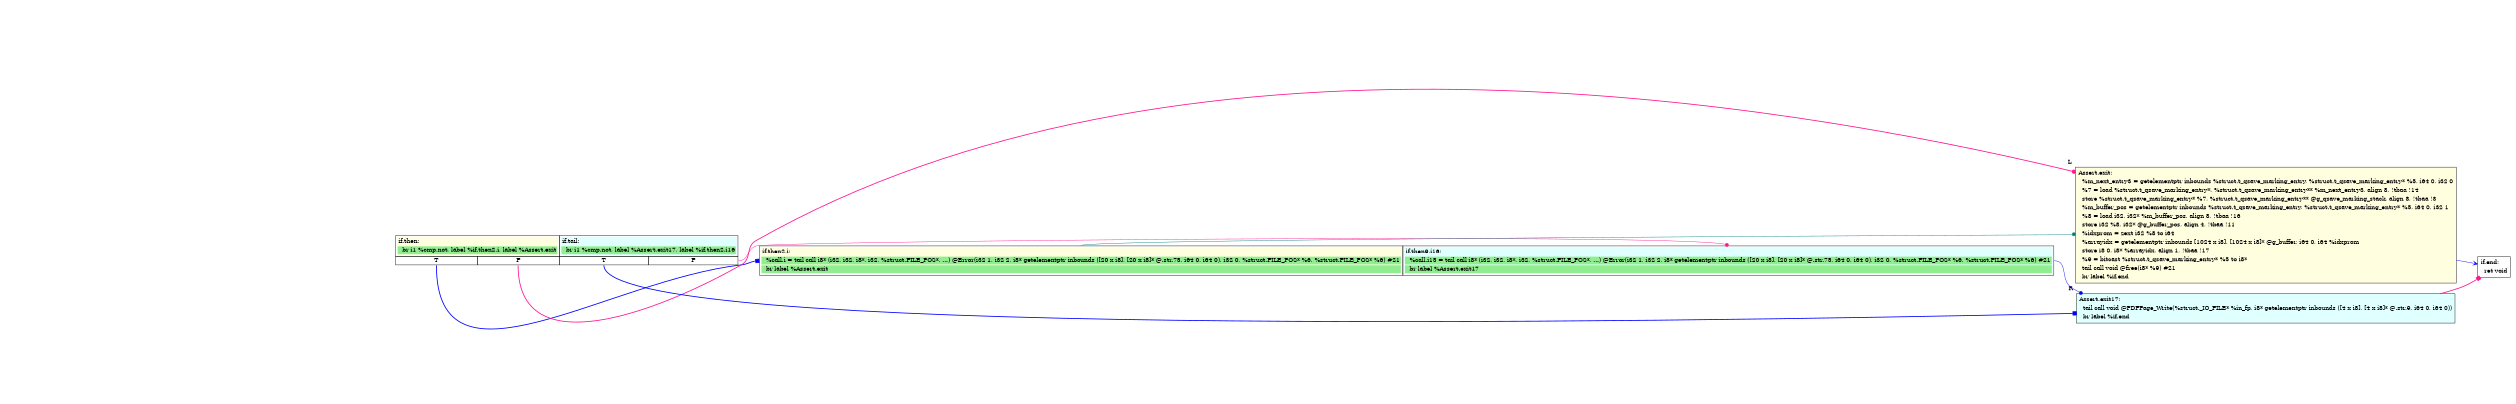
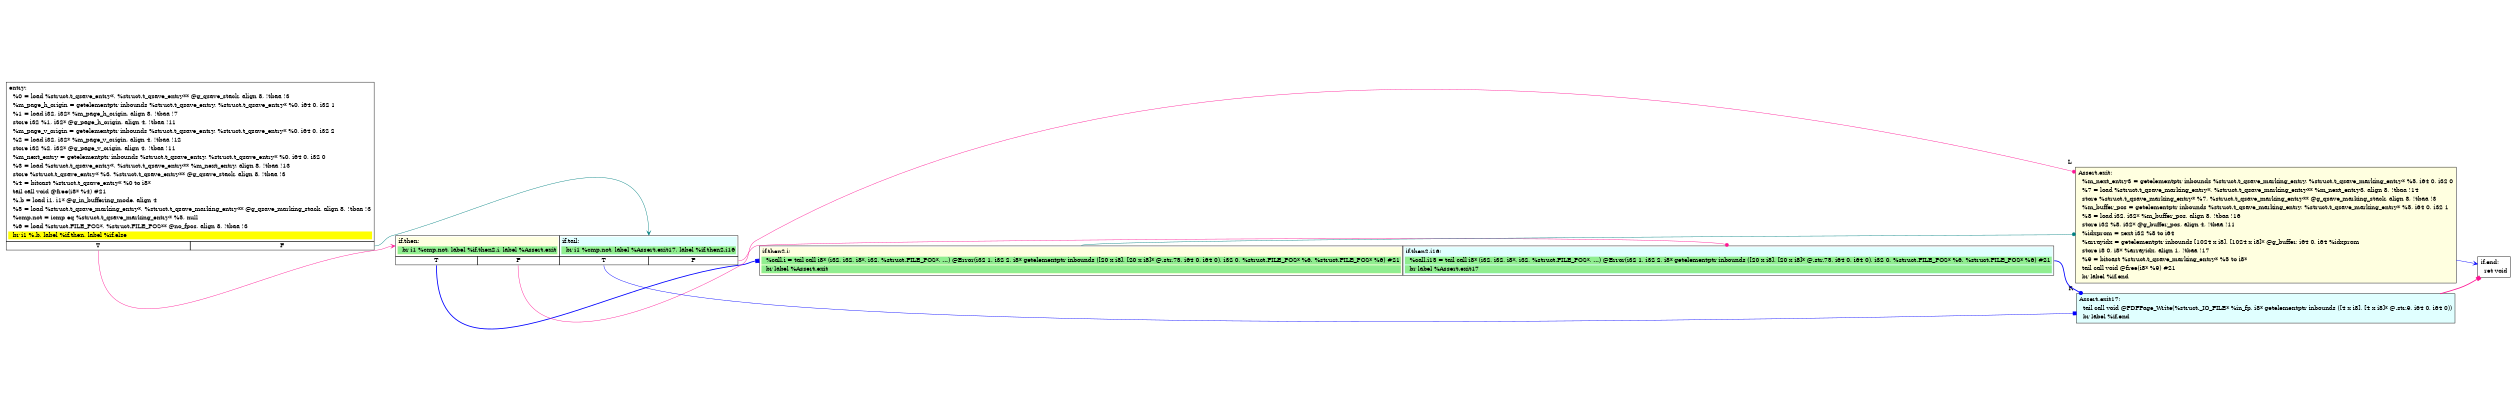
(1257, 98) -> (1257, 98)
none -> (190, 166)
(1424, 252) -> (1424, 252)
(2065, 277) -> (2065, 277)
(1334, 321) -> (1334, 321)
